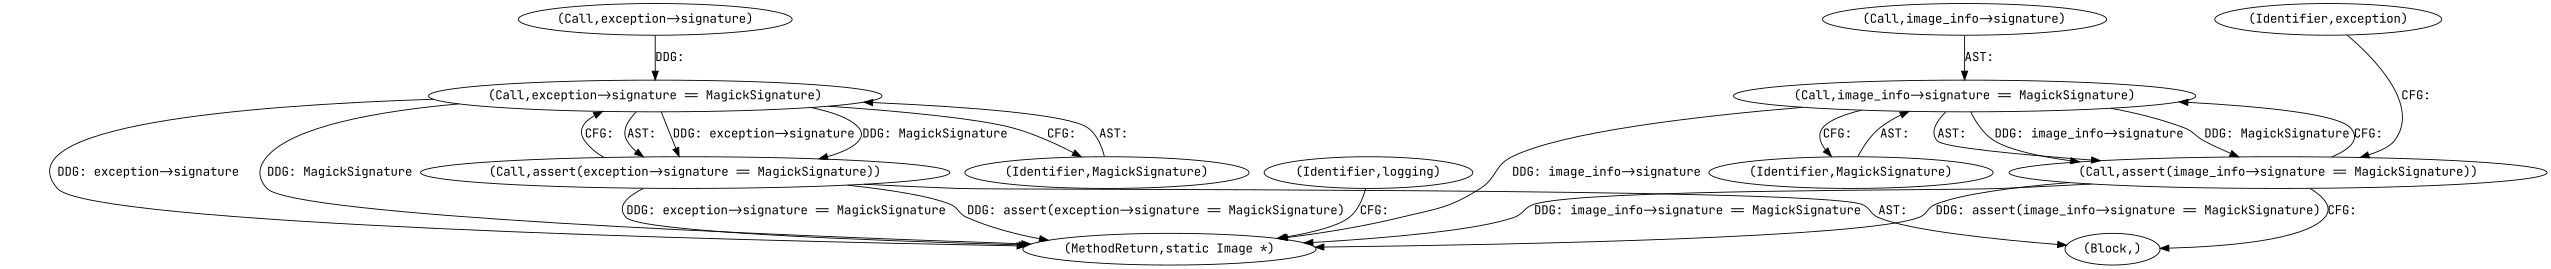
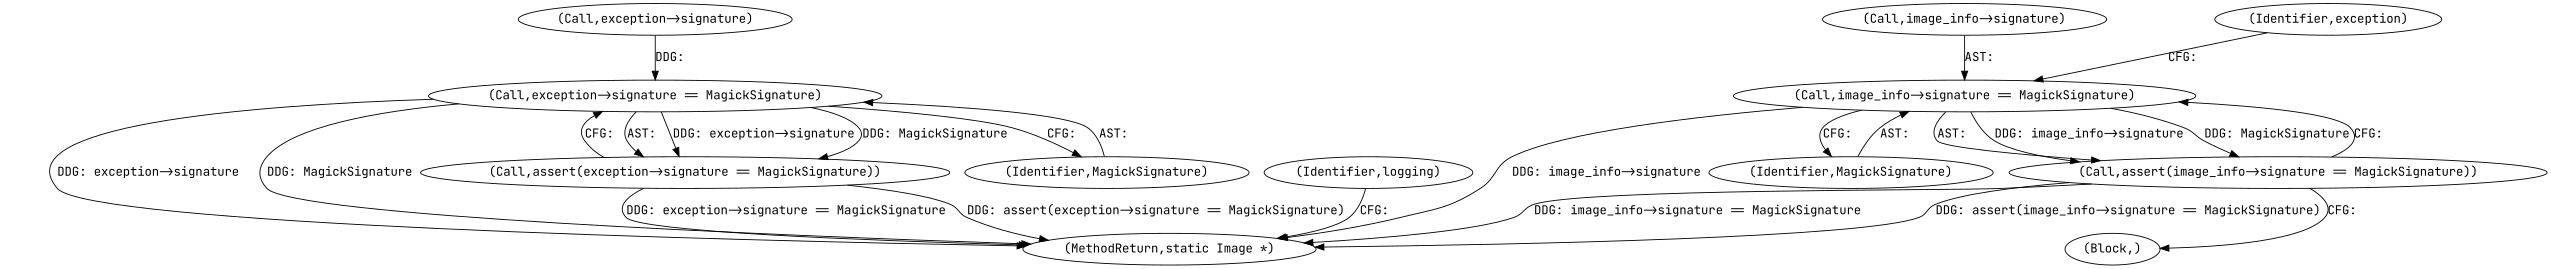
(2397, 95) -> (2155, 56)
(1465, 191) -> none
